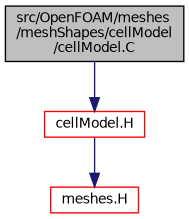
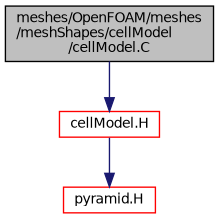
(95, 34) -> (109, 34)
(95, 200) -> (109, 200)
